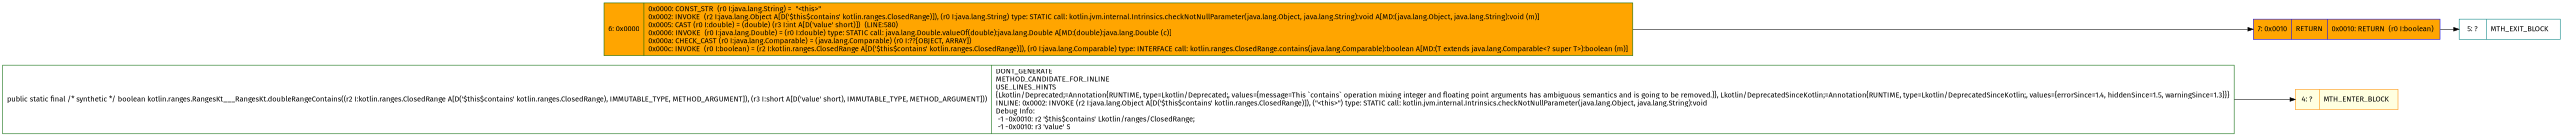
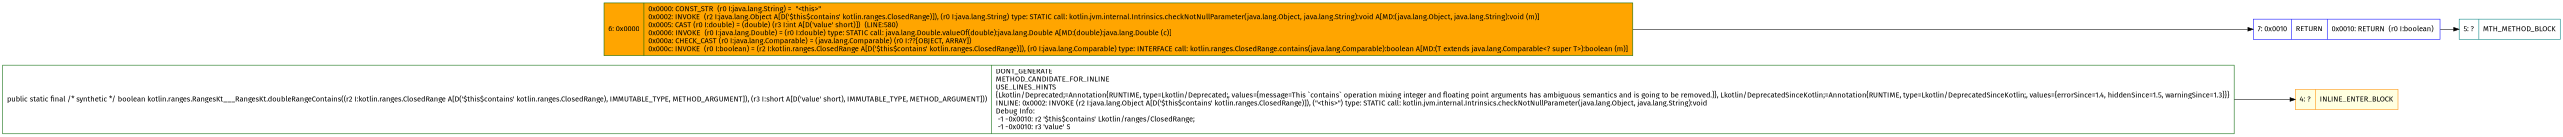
(2347, 29) -> (2347, 29)
(2520, 29) -> (2520, 29)
(2357, 99) -> (2357, 99)
